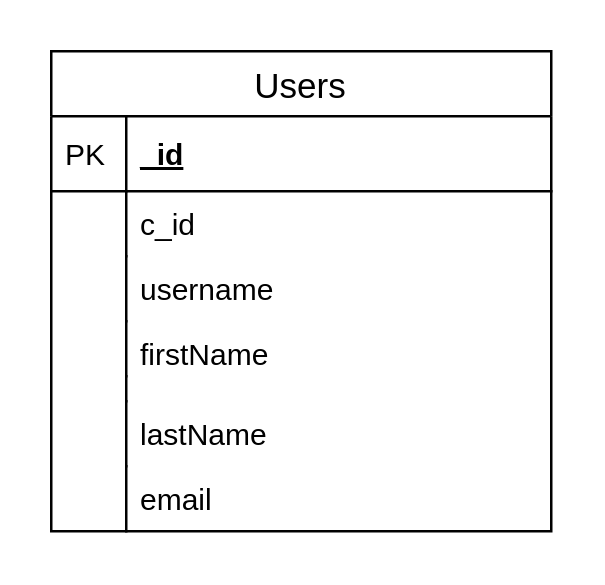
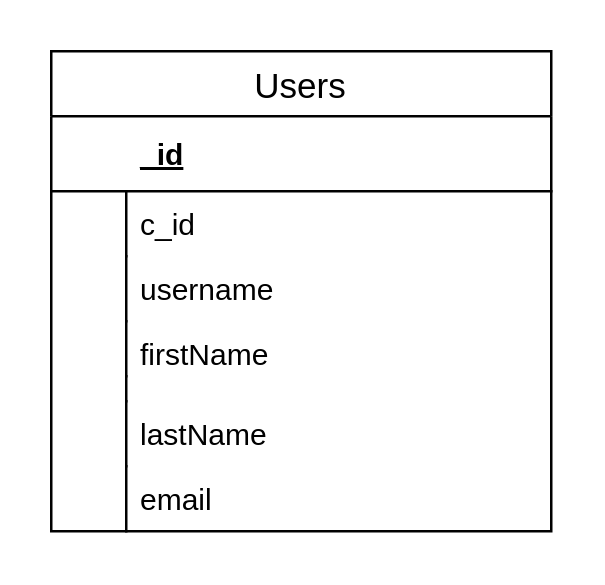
(89, 154) -> none
